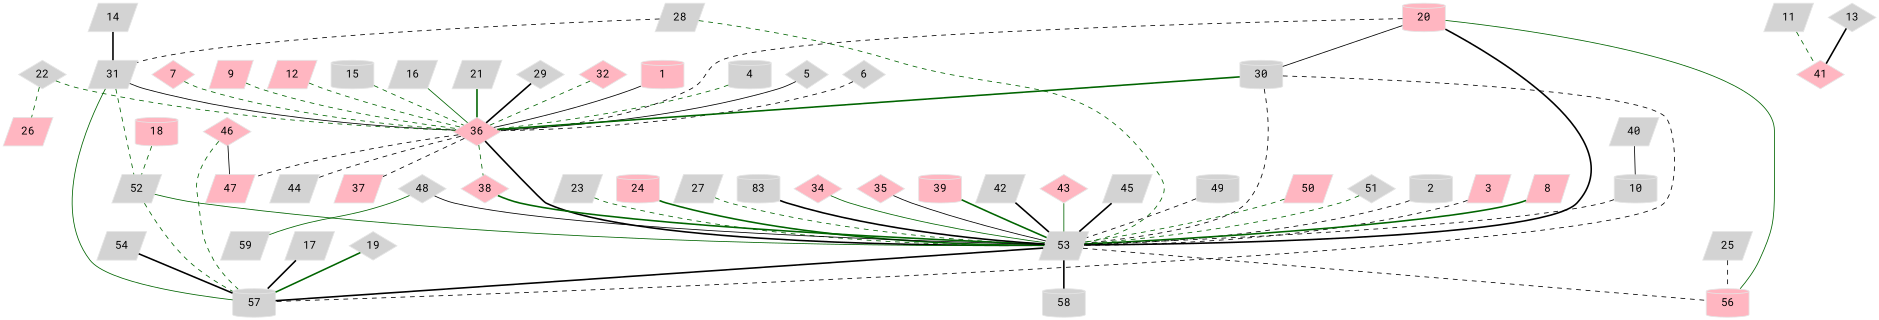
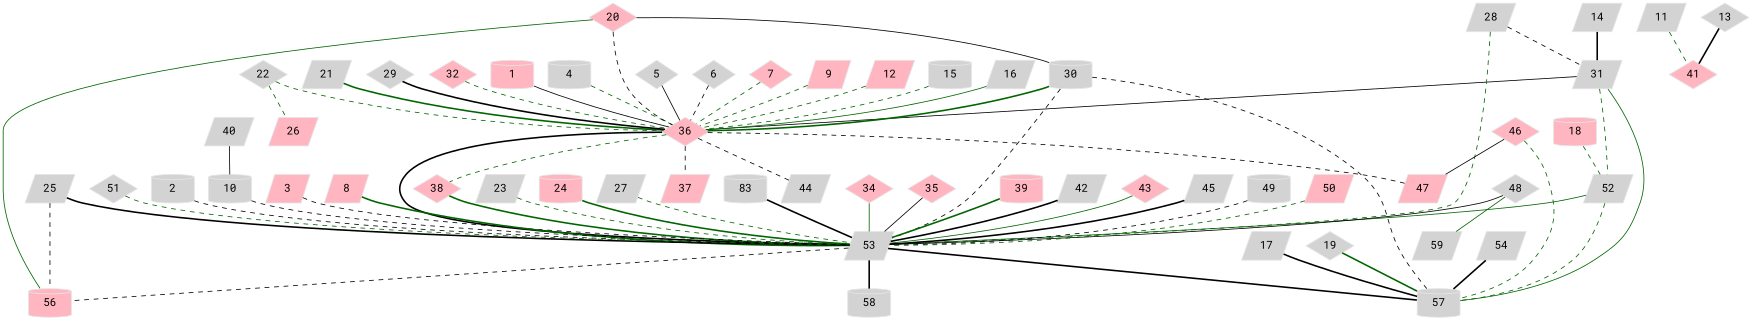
(1424, 17) -> (613, 17)
(1455, 230) -> (261, 225)
